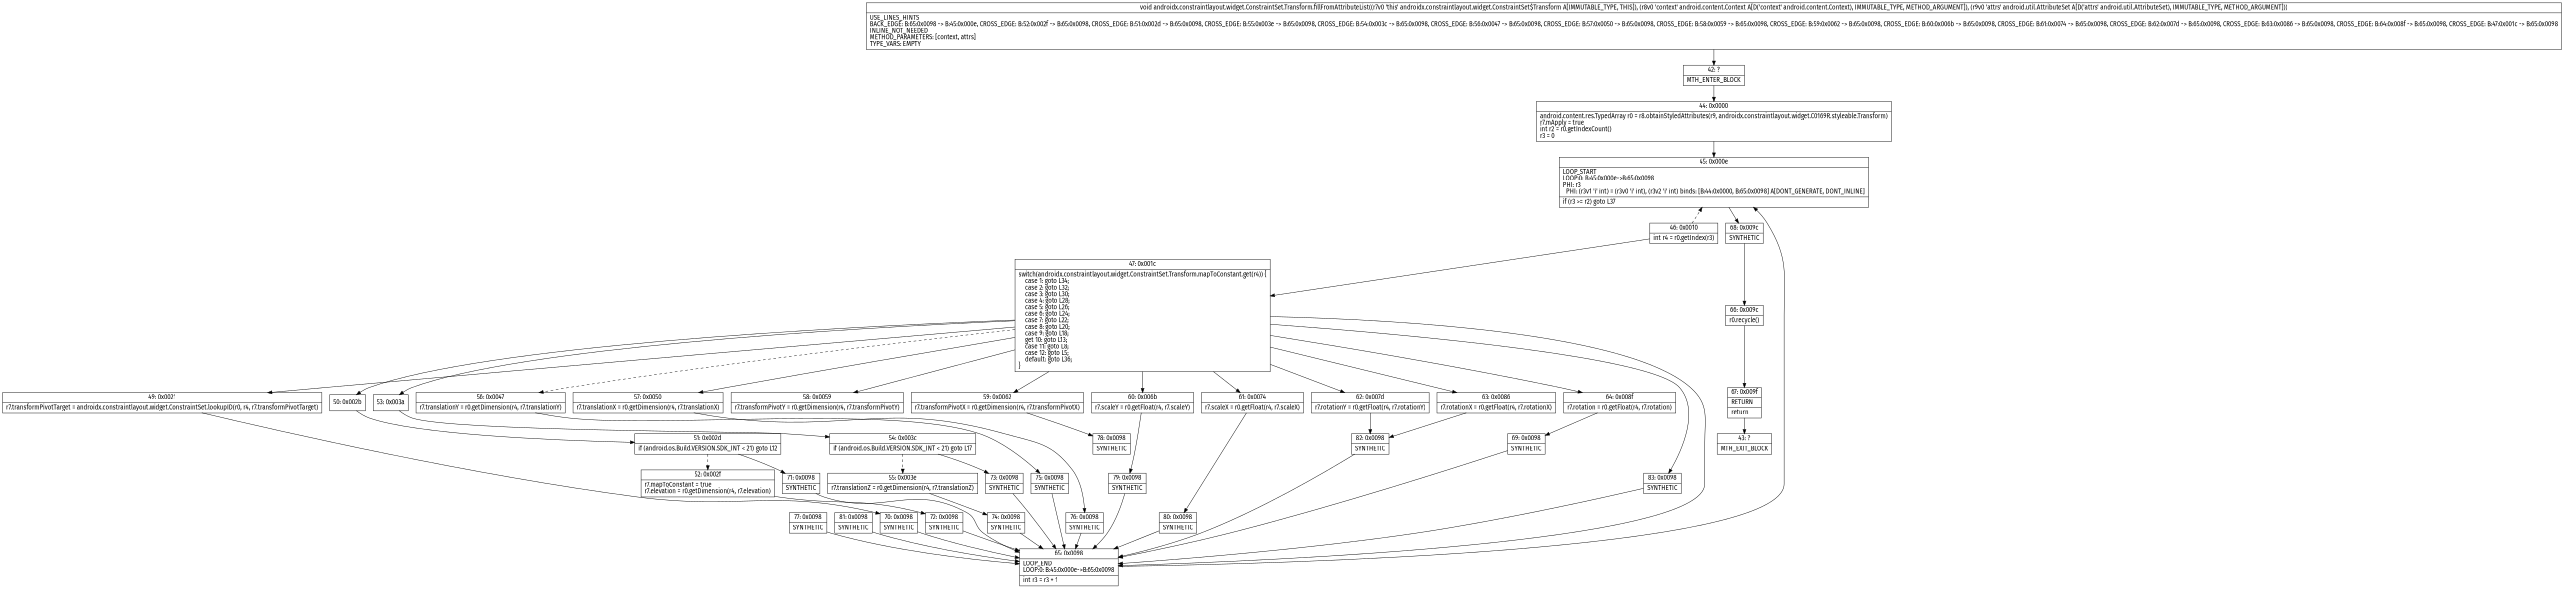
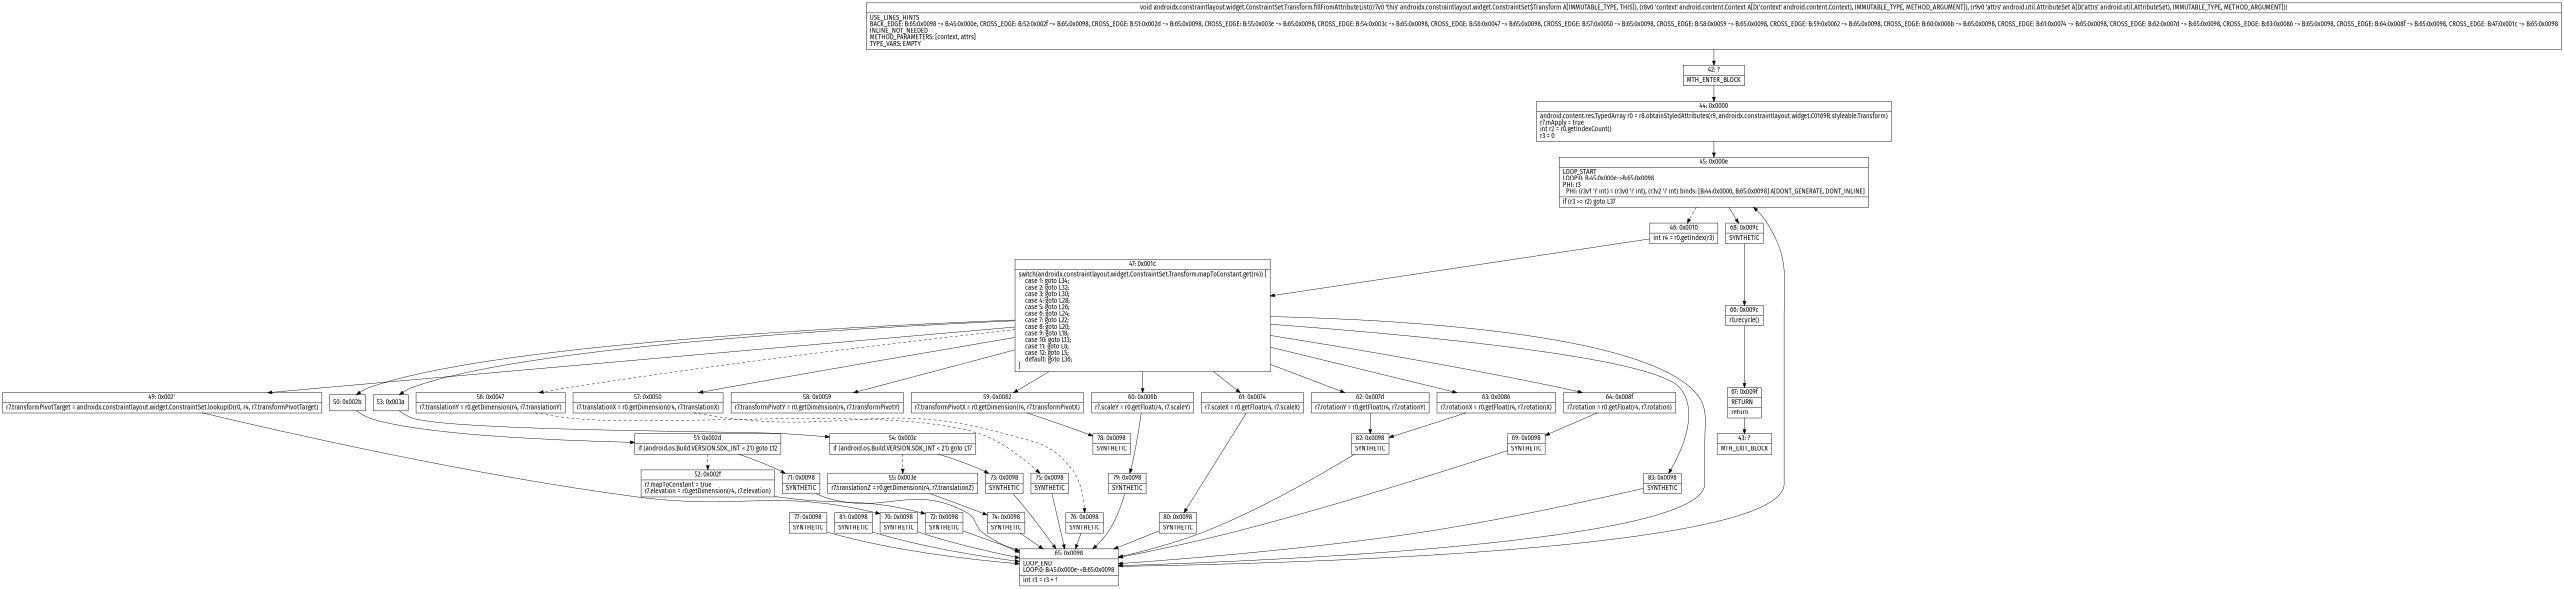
(1696, 217) -> (1693, 213)
(1043, 340) -> (1045, 340)
(792, 419) -> (792, 419)
(909, 419) -> (909, 419)
